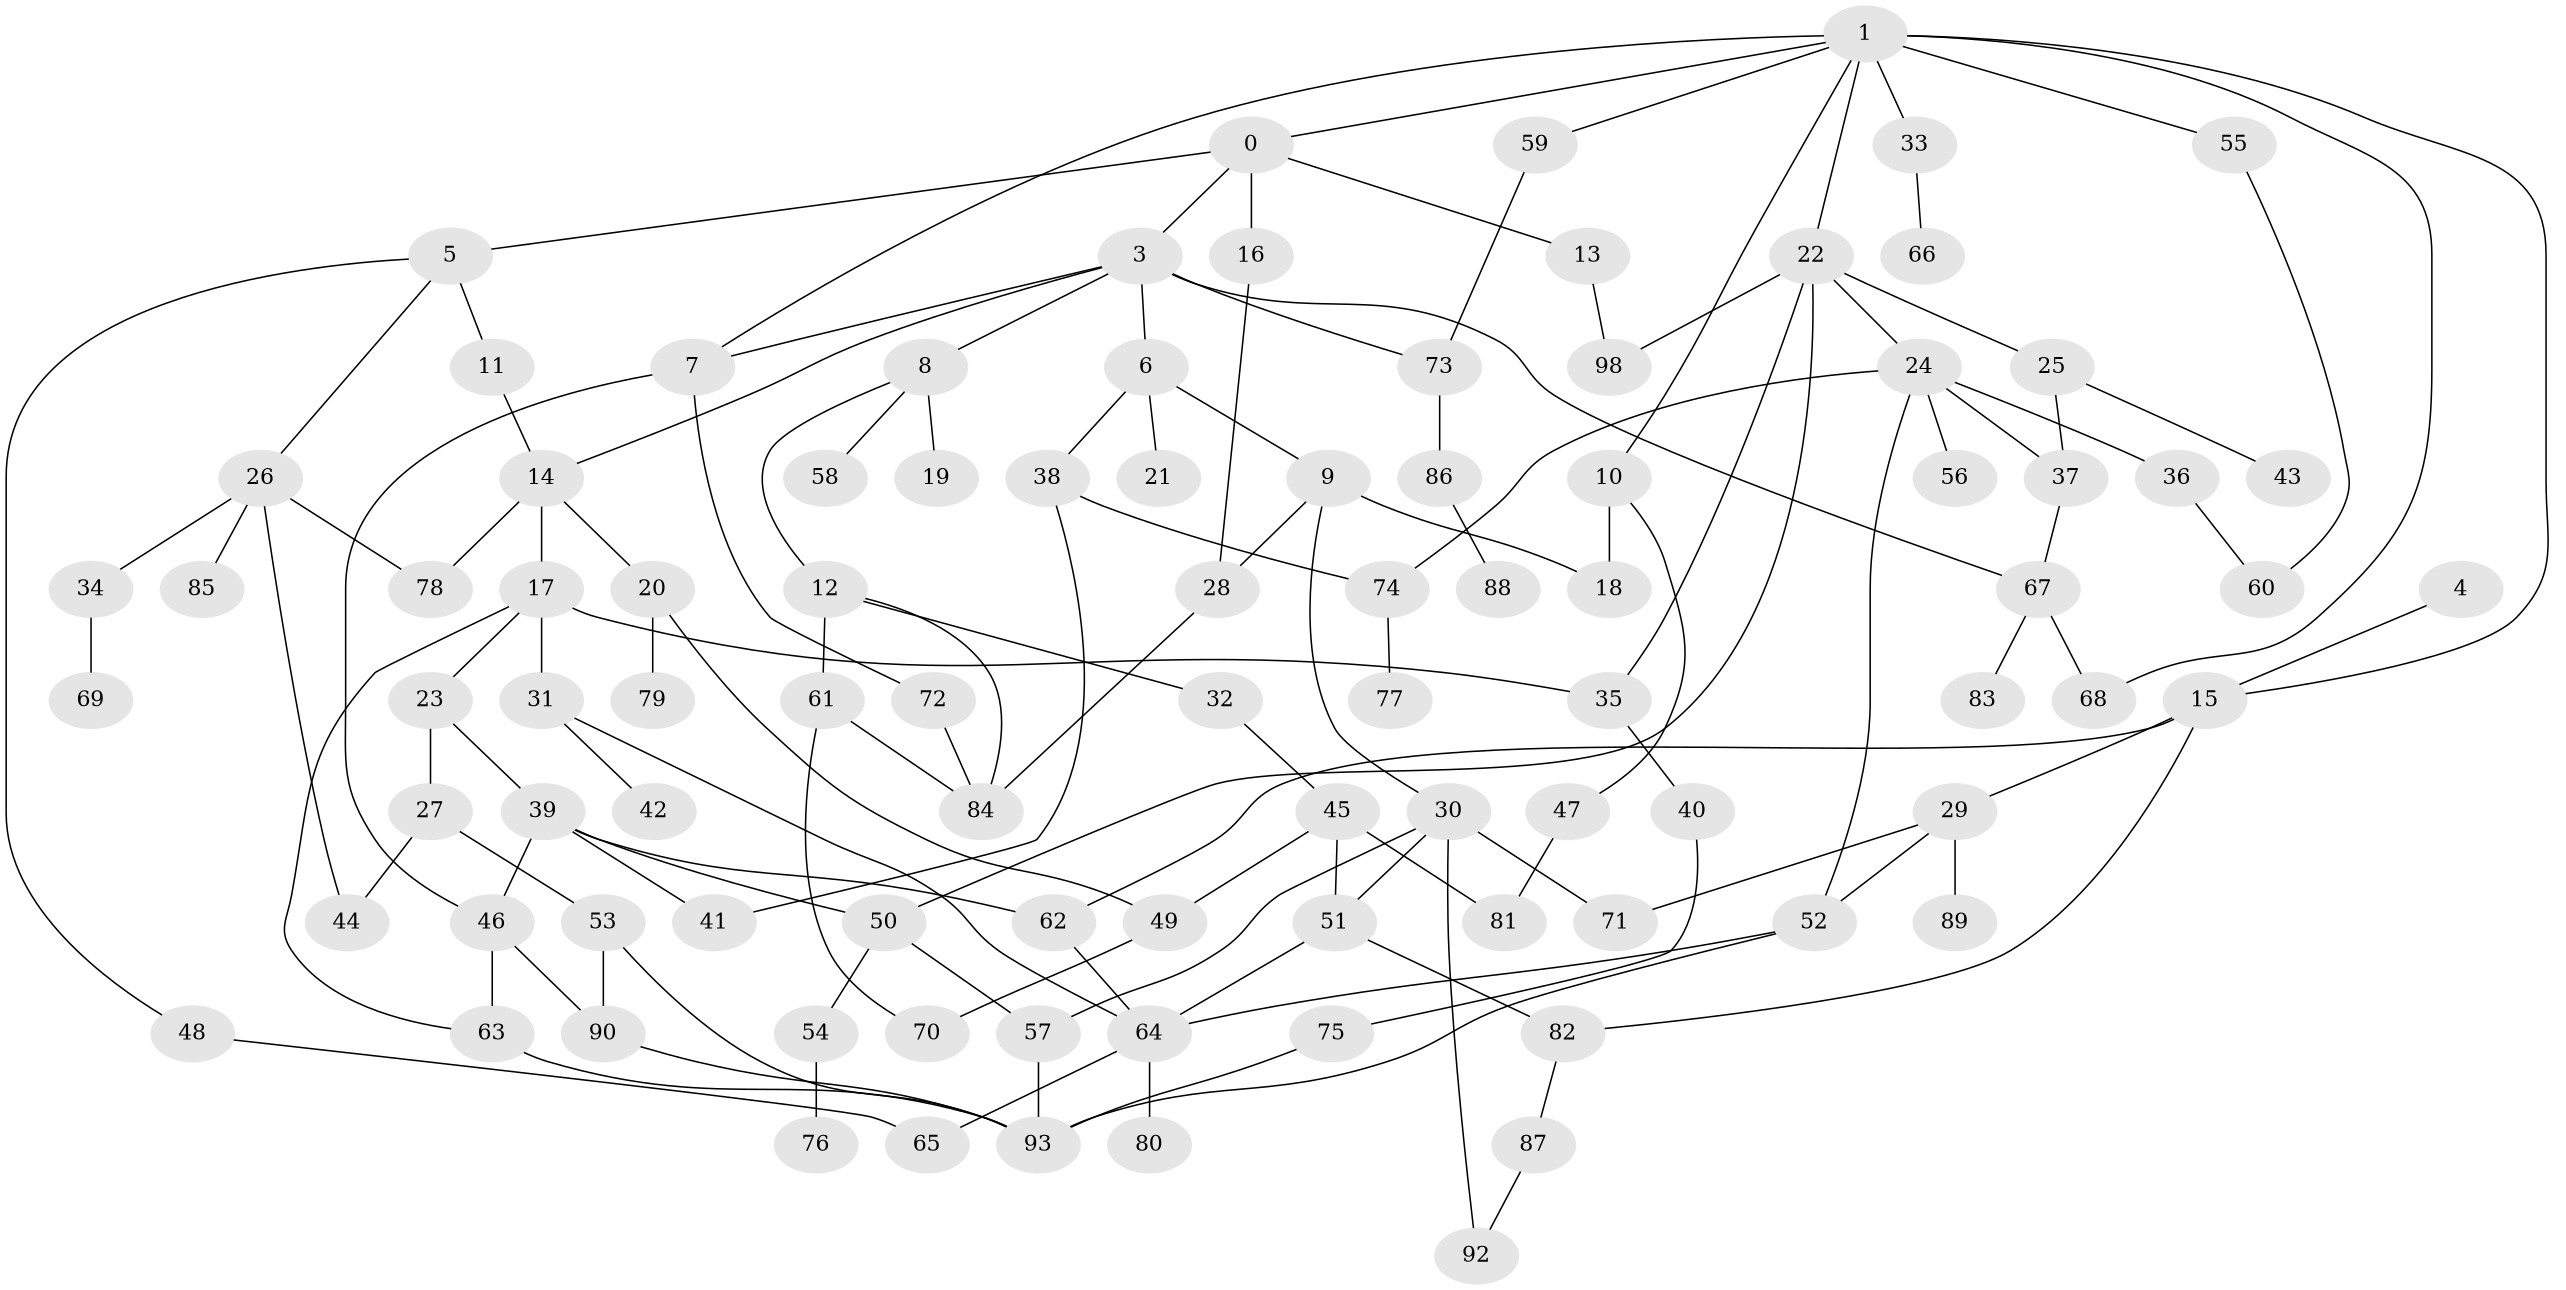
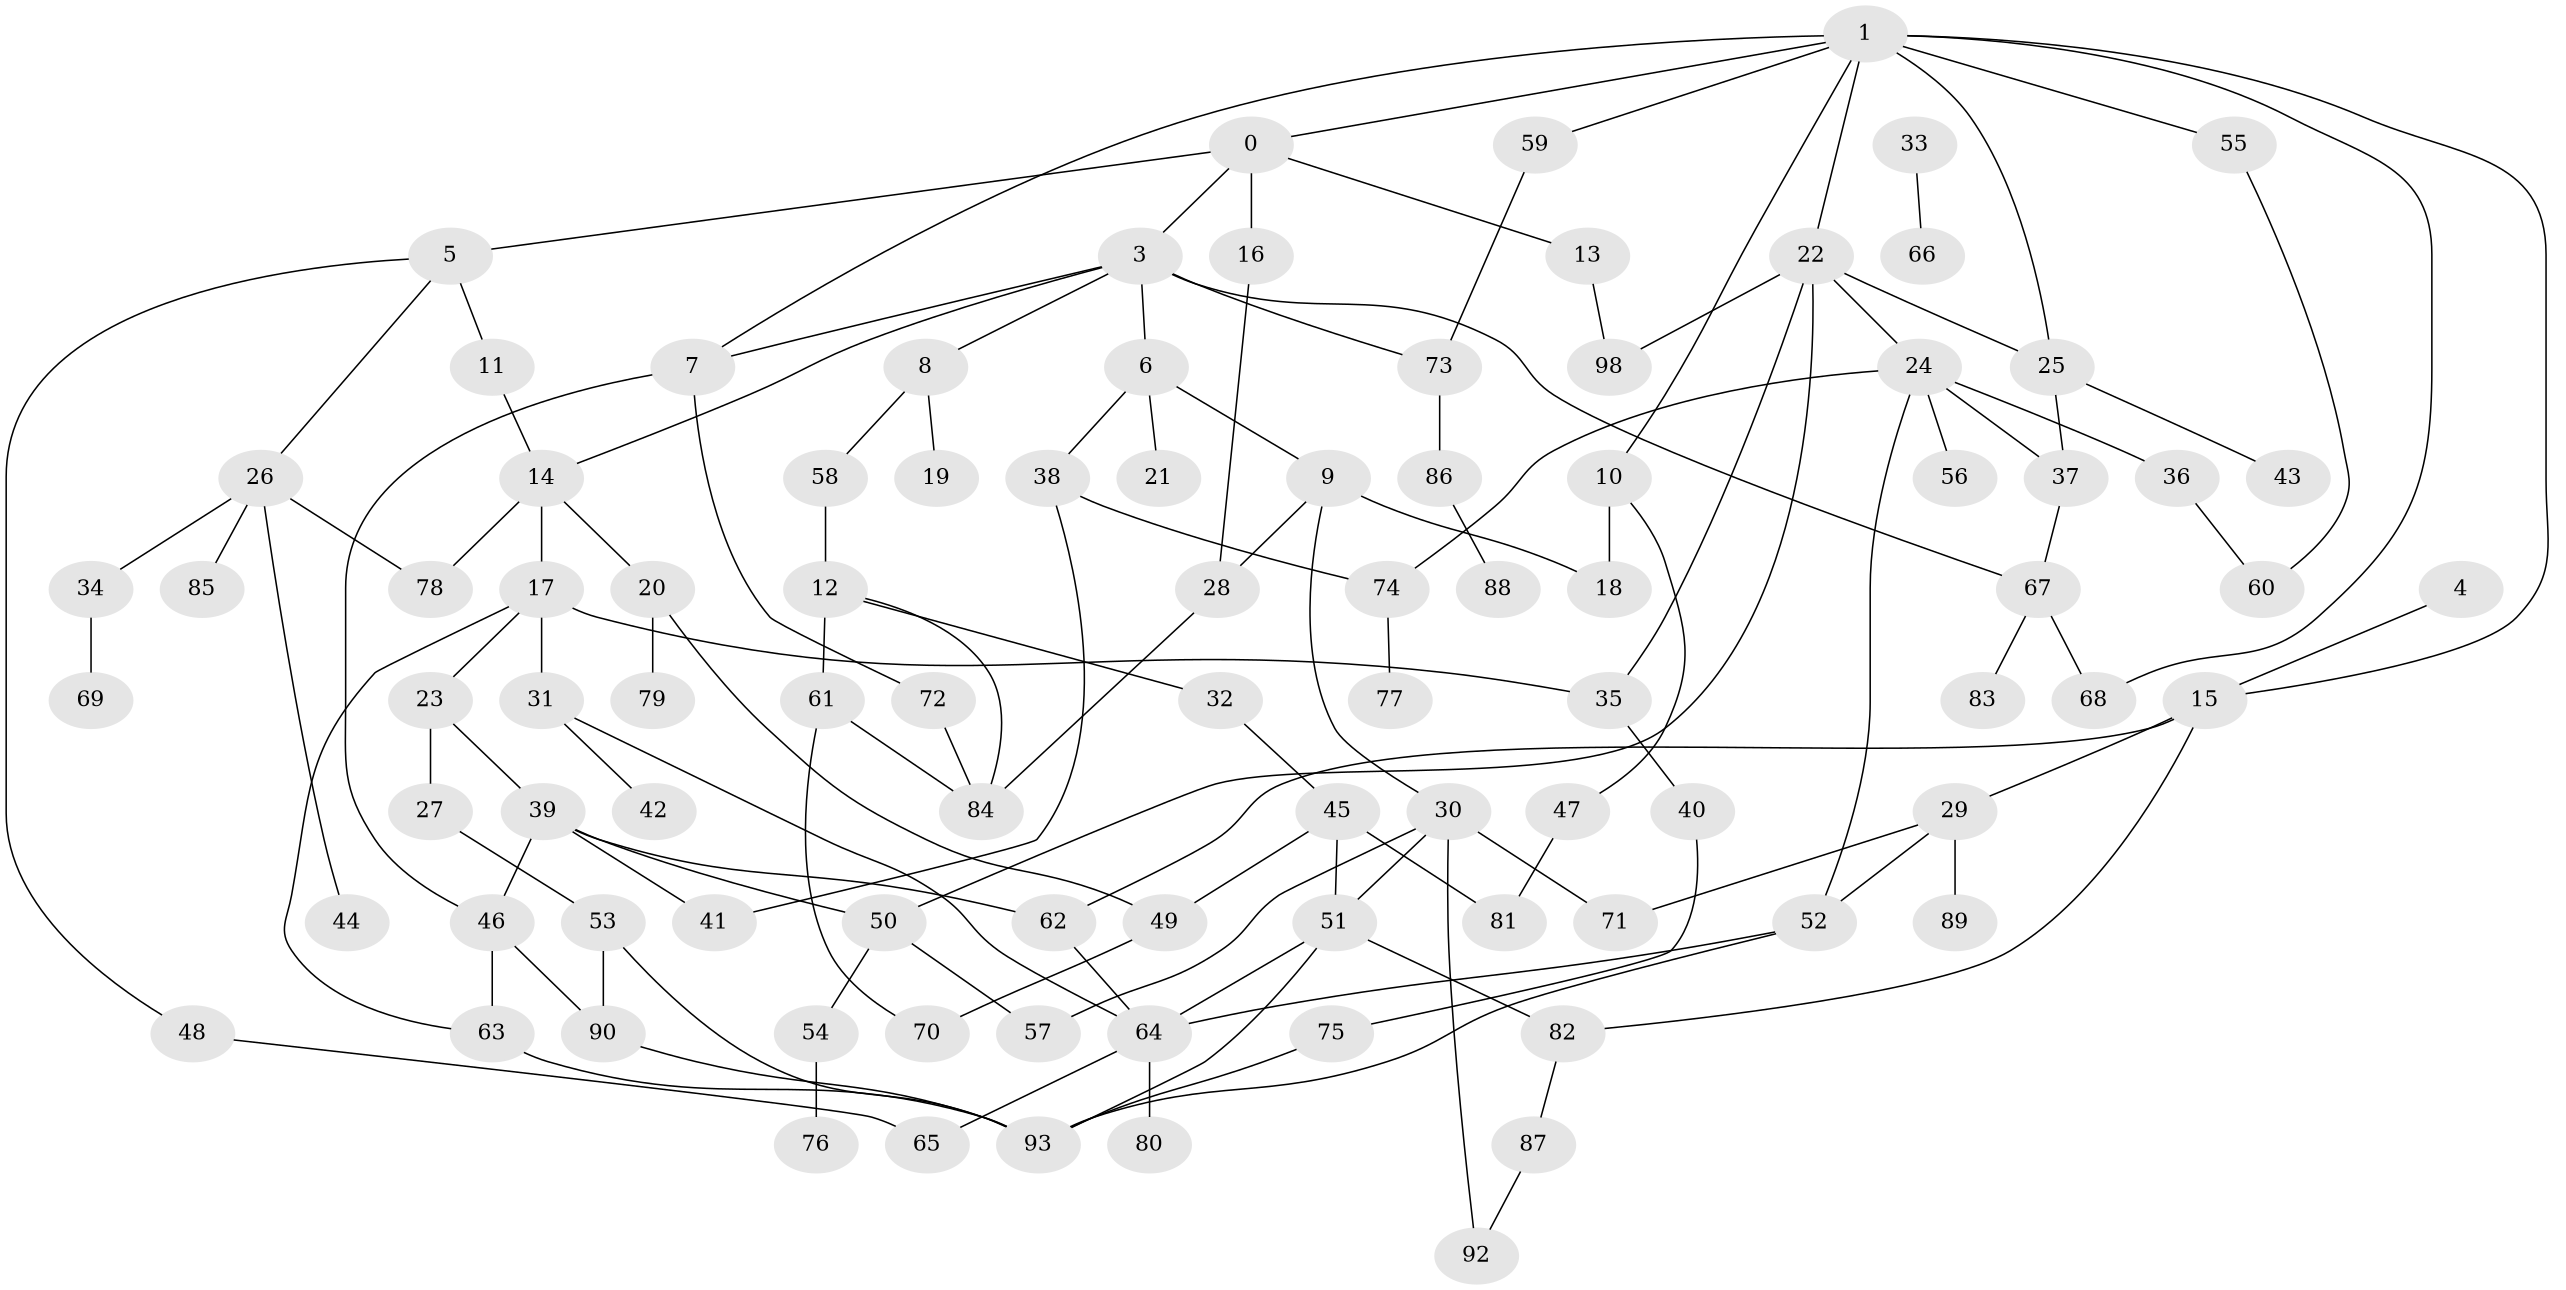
(1890, 90) -> (2004, 178)
(774, 446) -> (826, 534)
(387, 870) -> none
(1038, 1079) -> (1209, 1058)
